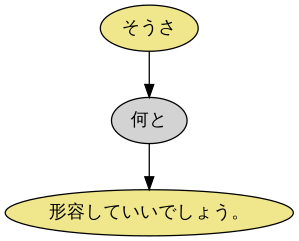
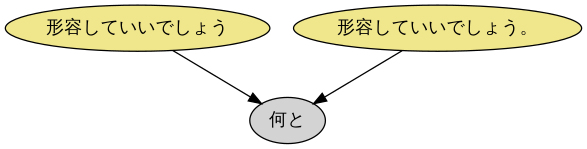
(149, 28) -> (138, 28)
(149, 160) -> (363, 74)
